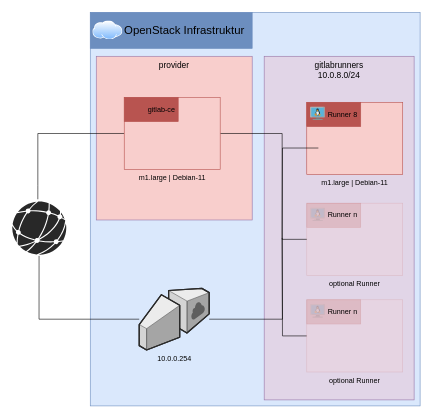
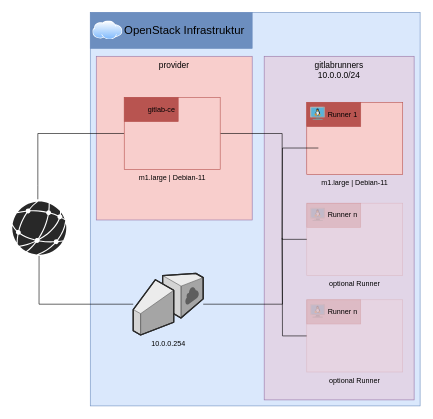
(339, 70) -> (339, 70)
(345, 114) -> (345, 114)
(174, 319) -> (168, 304)
